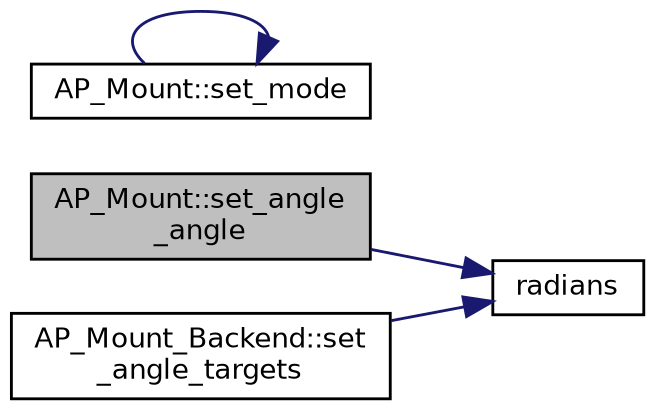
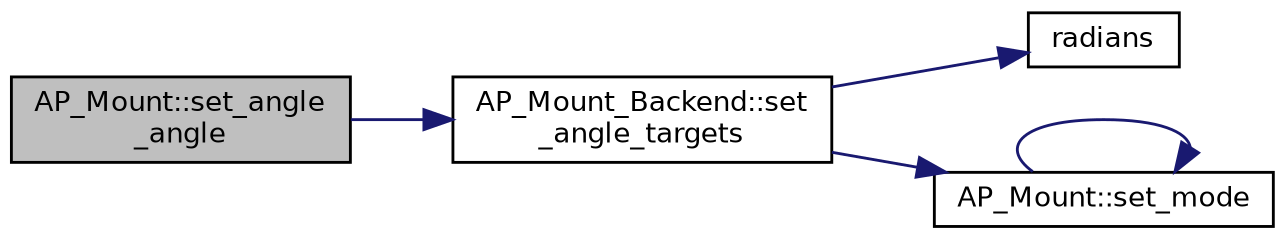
none -> (874, 160)
(417, 259) -> (387, 120)
